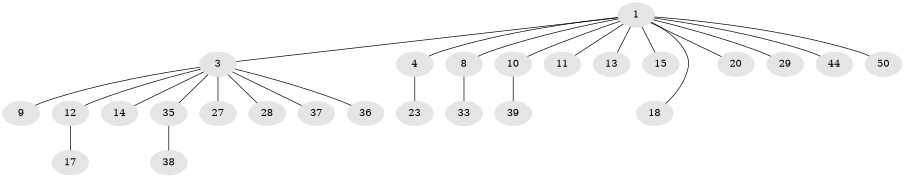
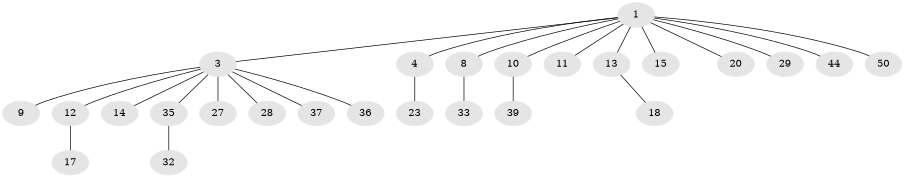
(688, 58) -> (633, 89)
(169, 163) -> (169, 163)
